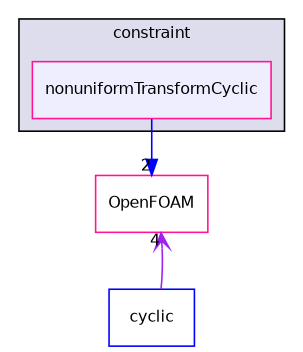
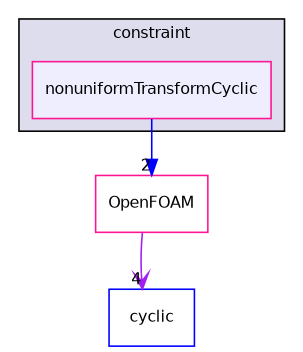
(162, 269) -> (141, 253)
